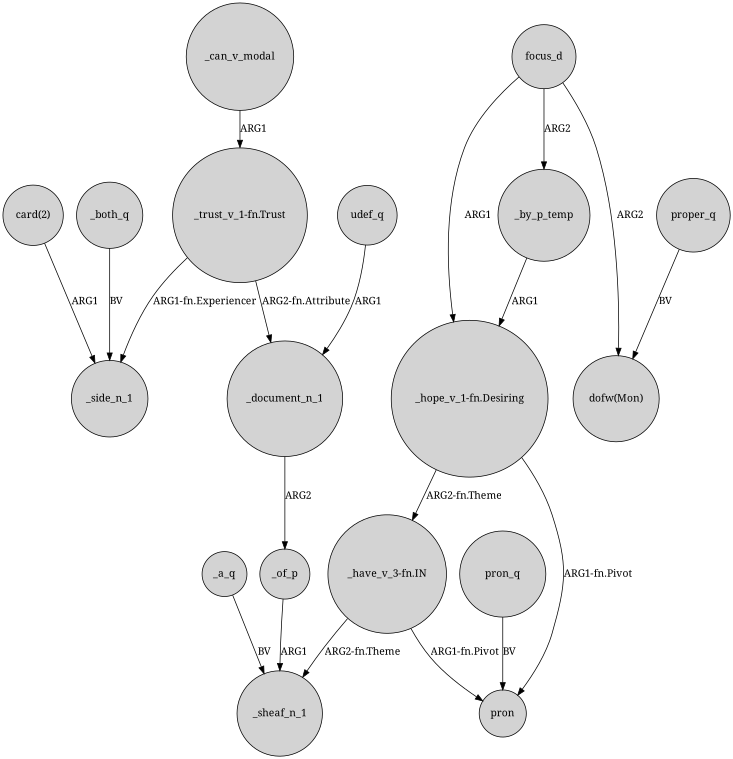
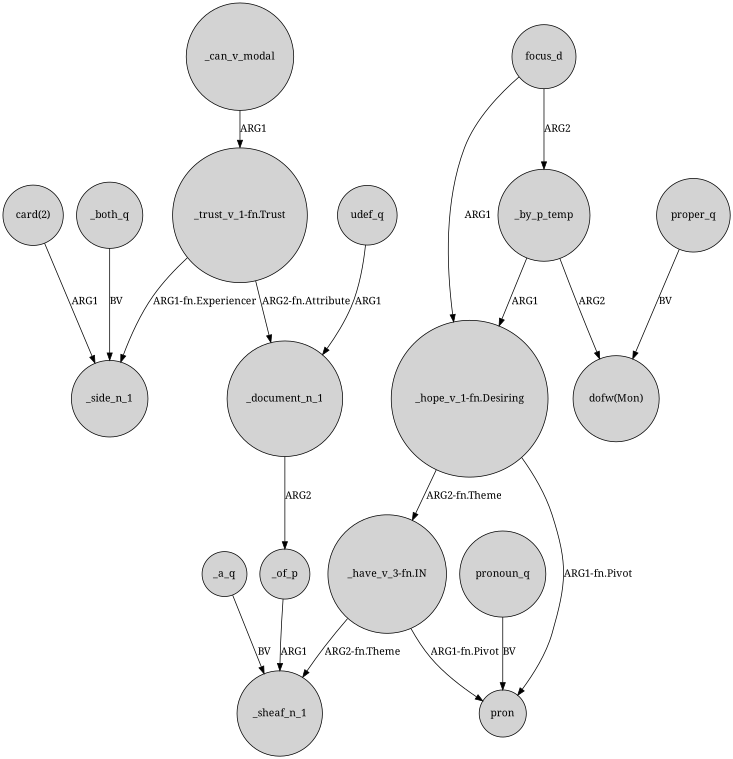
(610, 211) -> (578, 305)
(503, 574) -> (503, 574)
